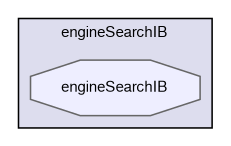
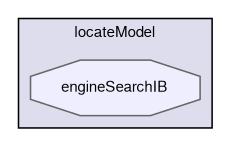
(115, 33) -> (115, 33)
